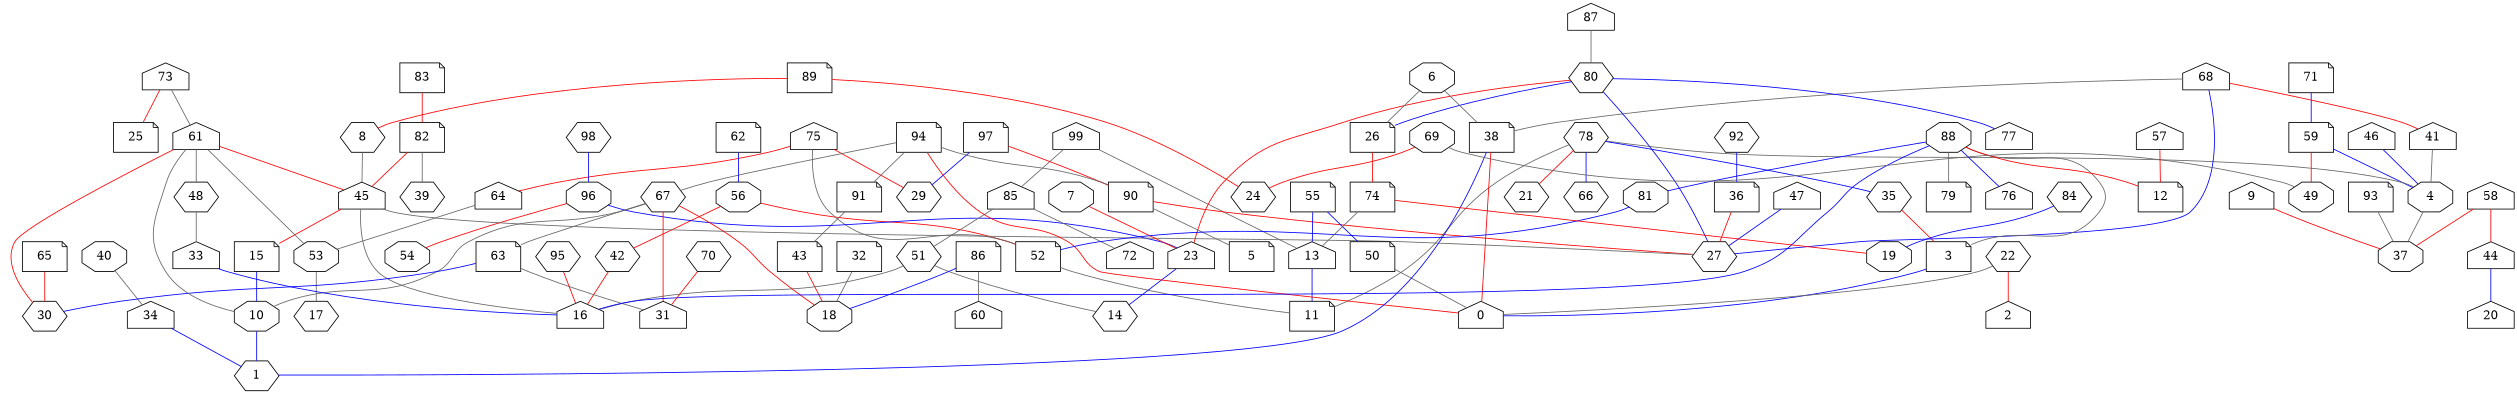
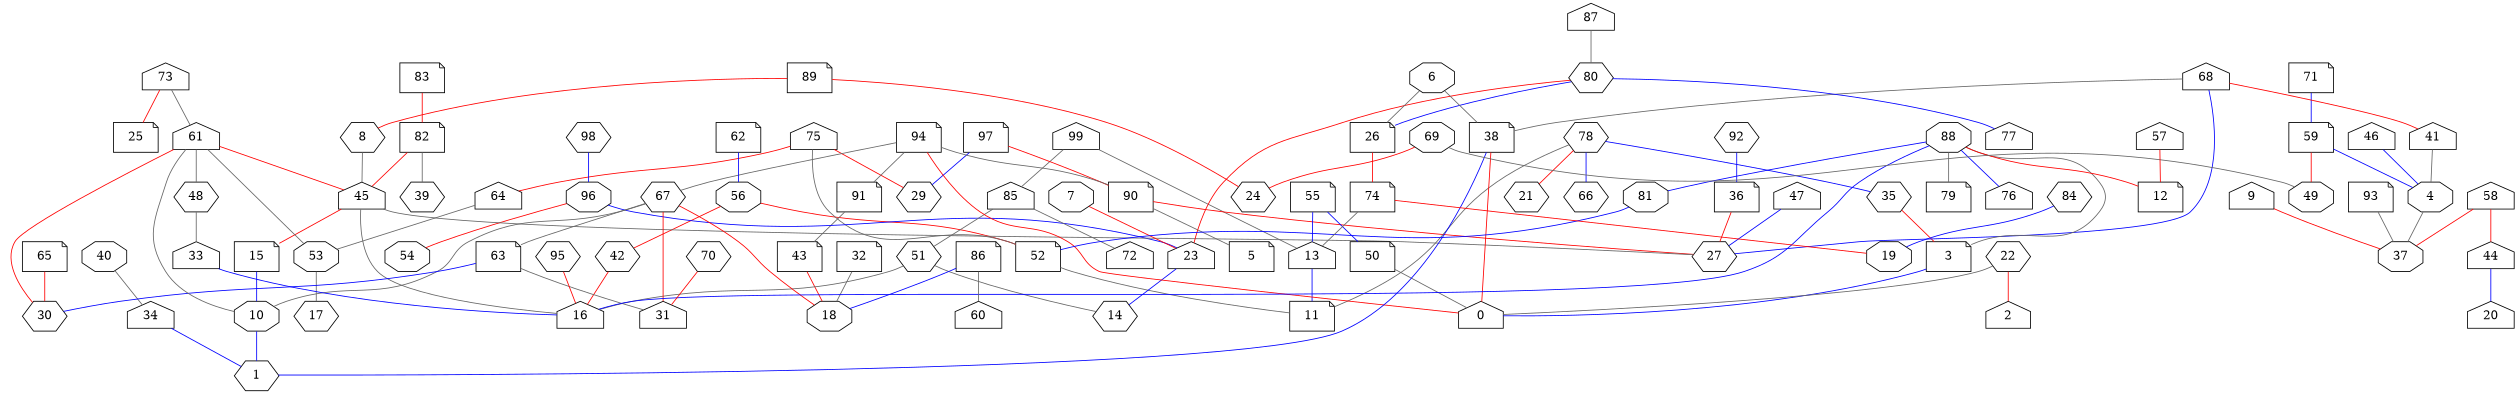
(1889, 157) -> none
(1662, 162) -> none
